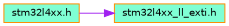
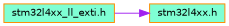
(92, 13) -> (127, 13)
